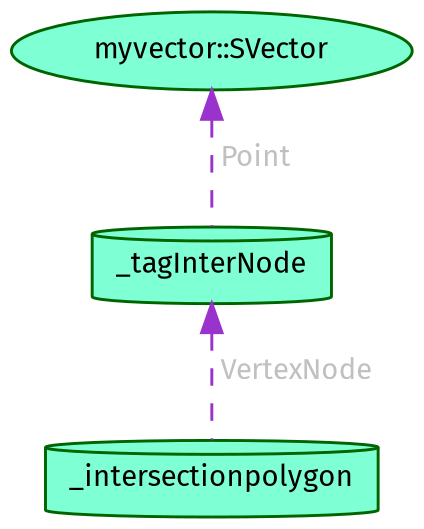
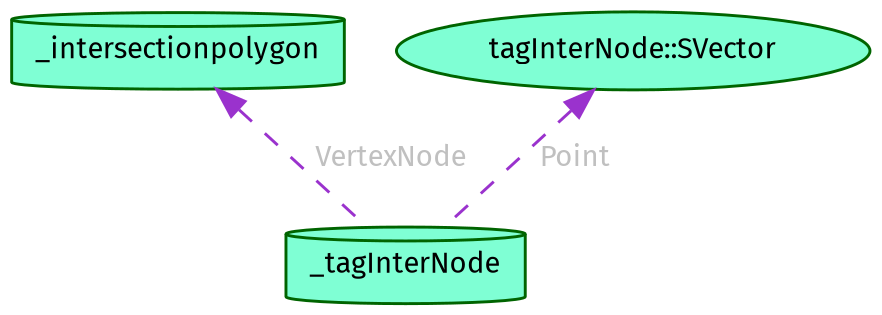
(212, 51) -> (633, 51)
(212, 386) -> (303, 168)
